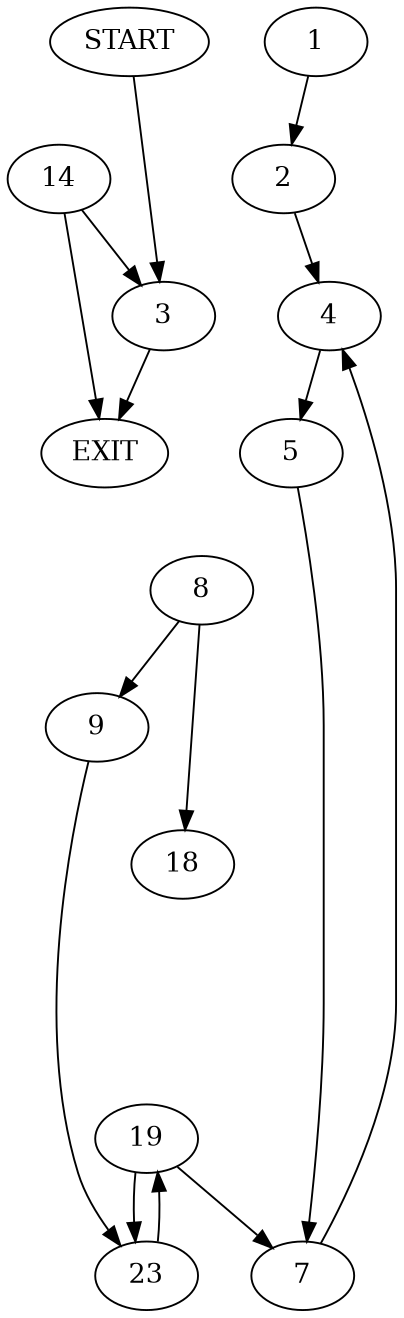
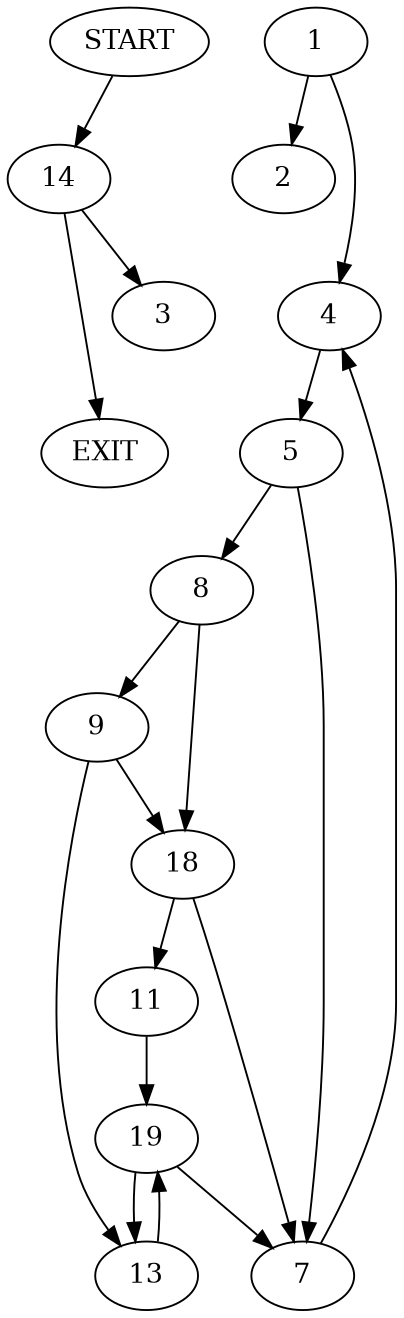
(145, 169) -> (99, 102)
(303, 239) -> (355, 167)
(138, 375) -> none
none -> (252, 514)
none -> (135, 788)
none -> (147, 1002)
none -> (243, 1060)
(147, 1276) -> (147, 1276)
